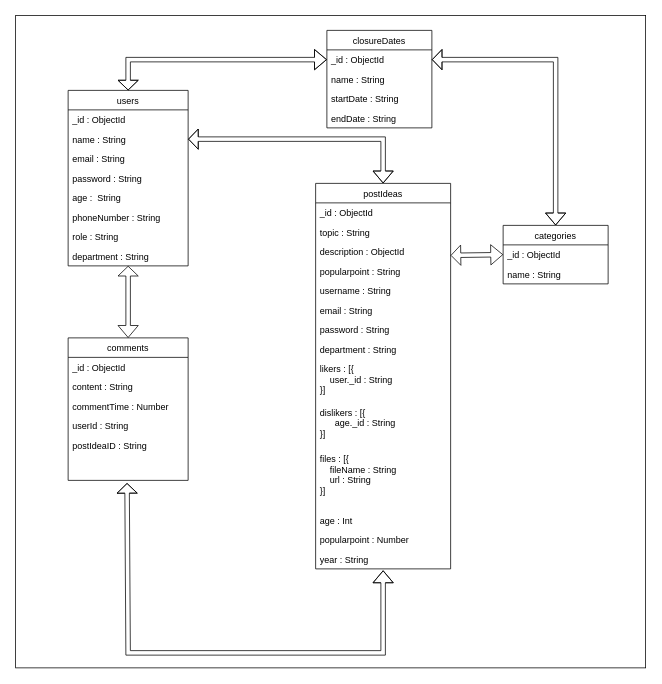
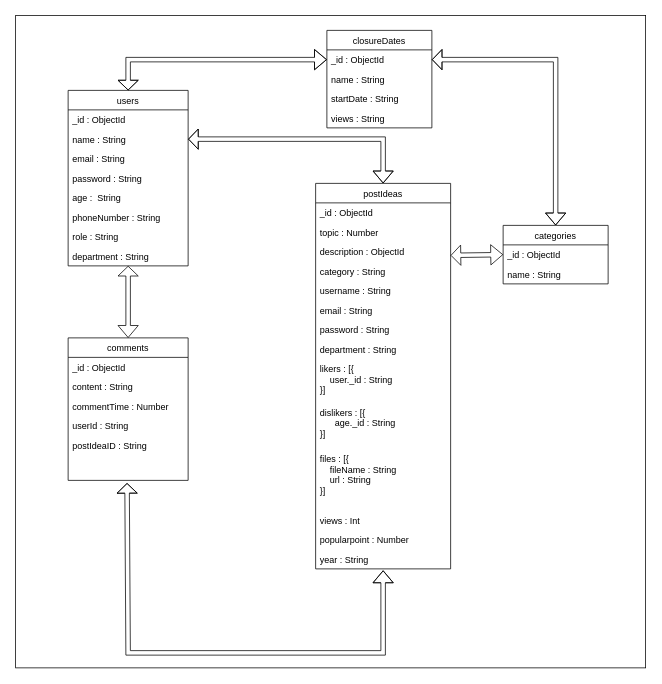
(366, 119) -> (360, 119)
(349, 233) -> (350, 233)
(365, 272) -> (358, 272)
(339, 521) -> (343, 521)
